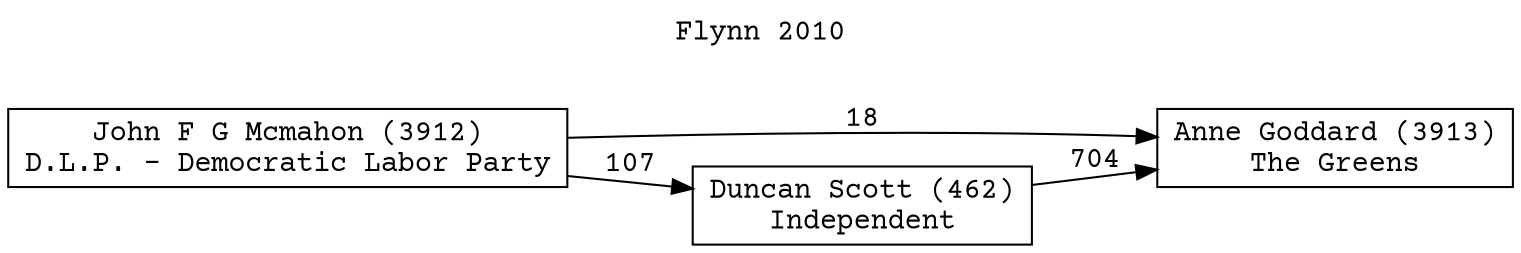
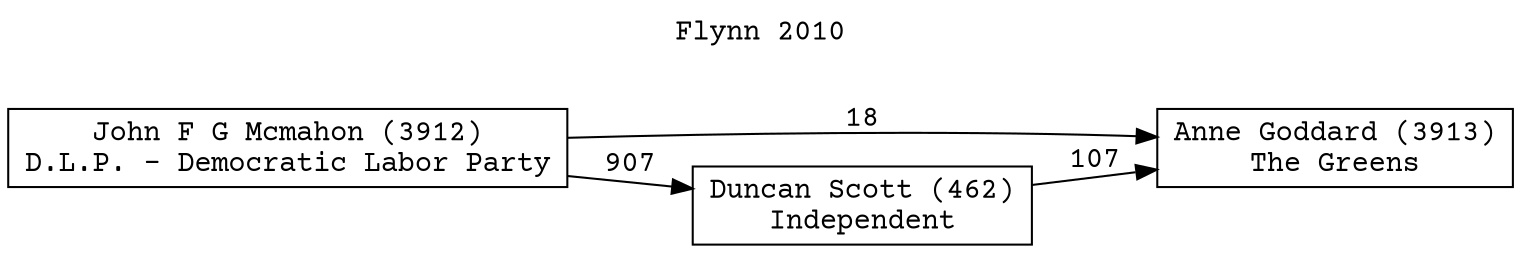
(1095, 159) -> (1095, 159)
(630, 163) -> (630, 163)
